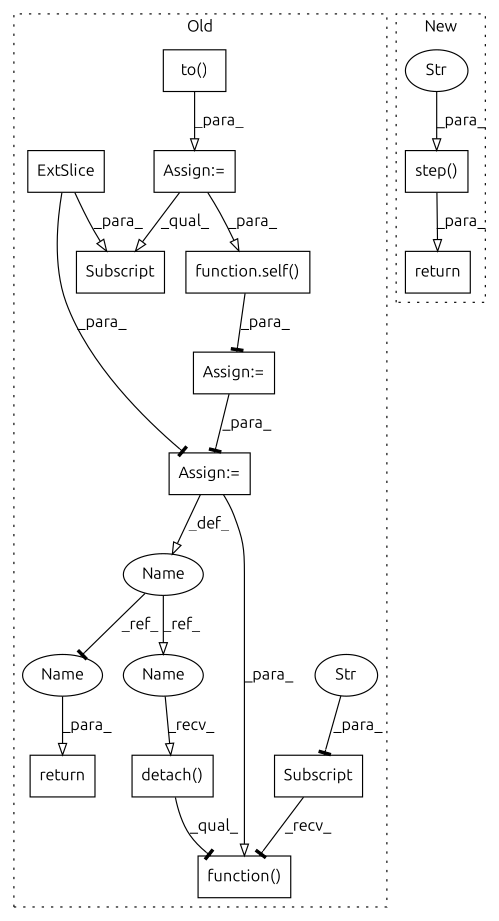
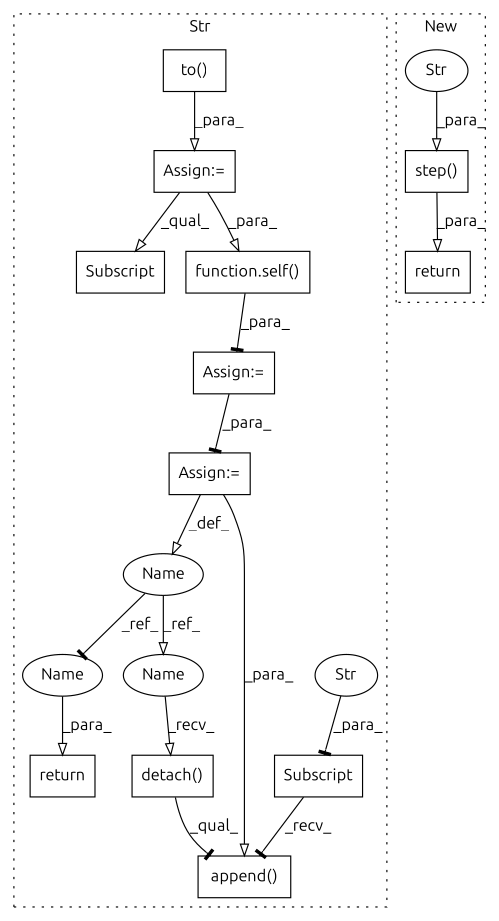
(200, 27) -> (200, 27)
(66, 171) -> none
(244, 877) -> (244, 877)
